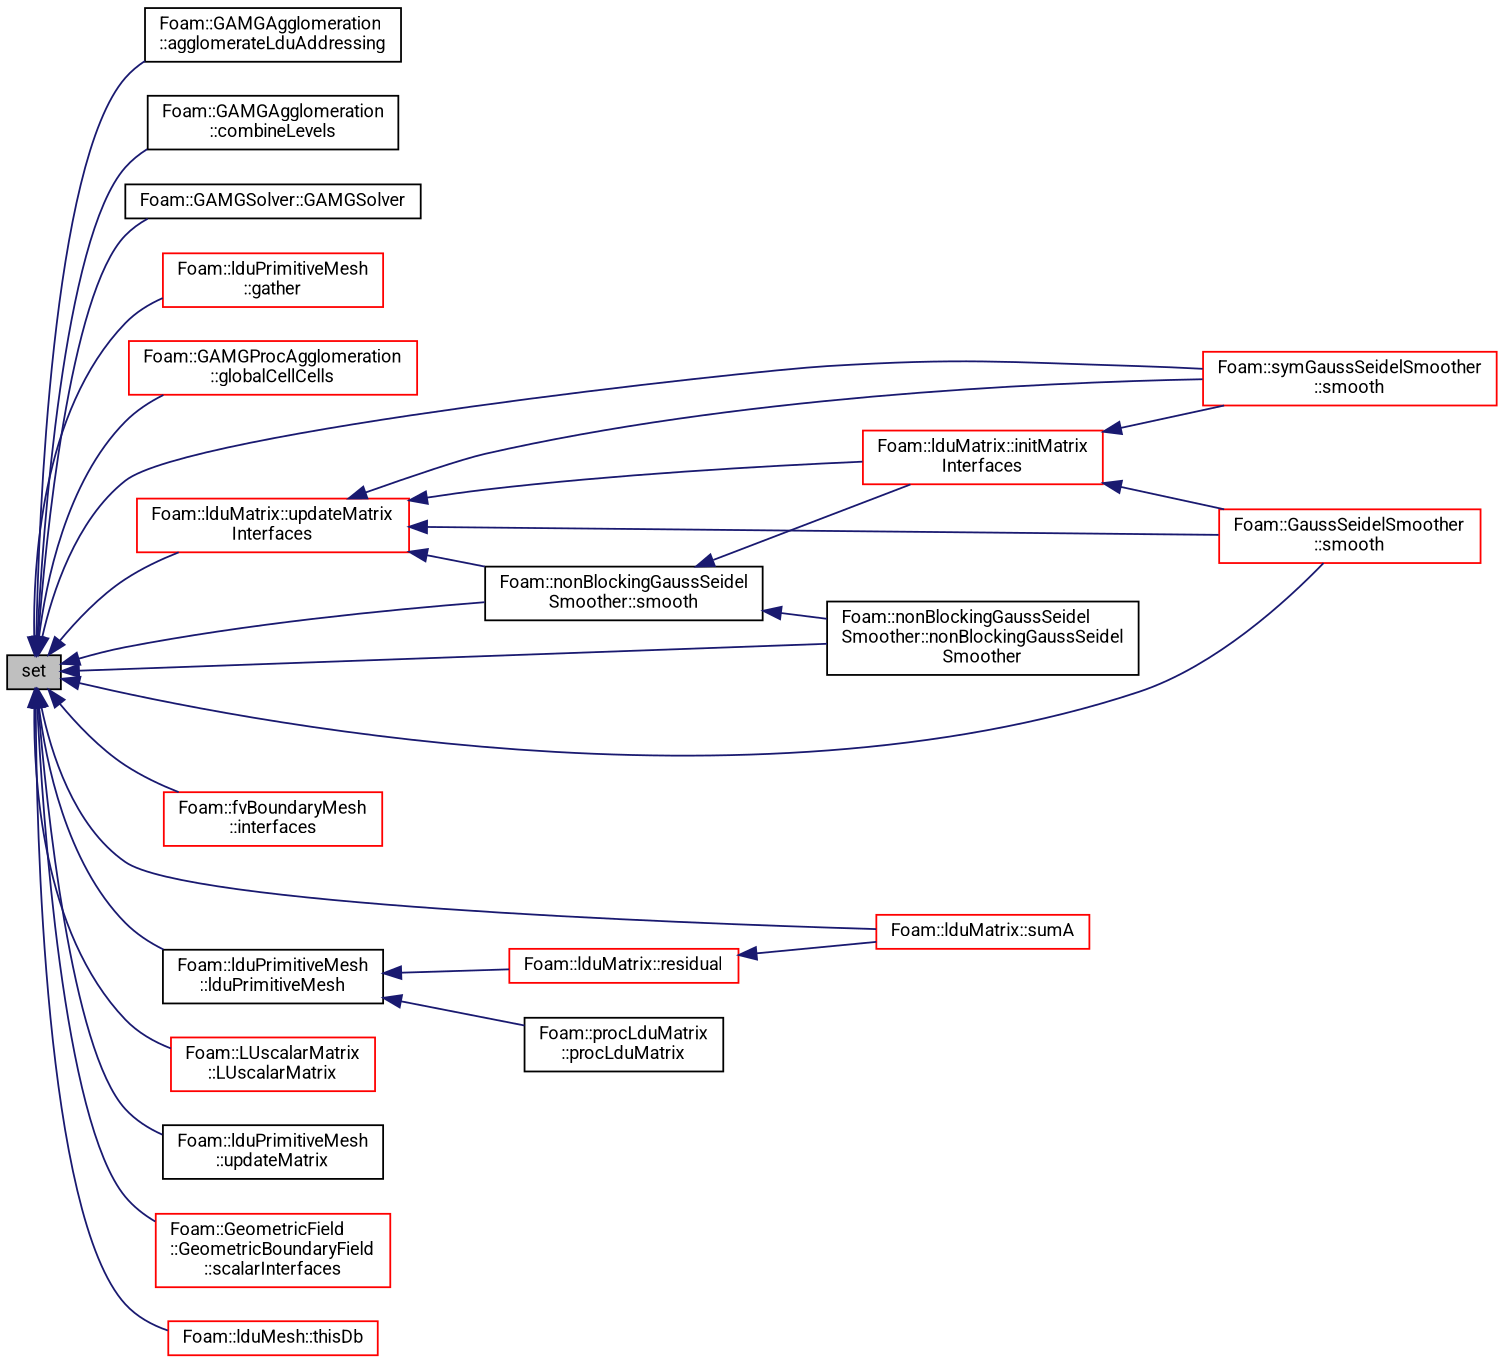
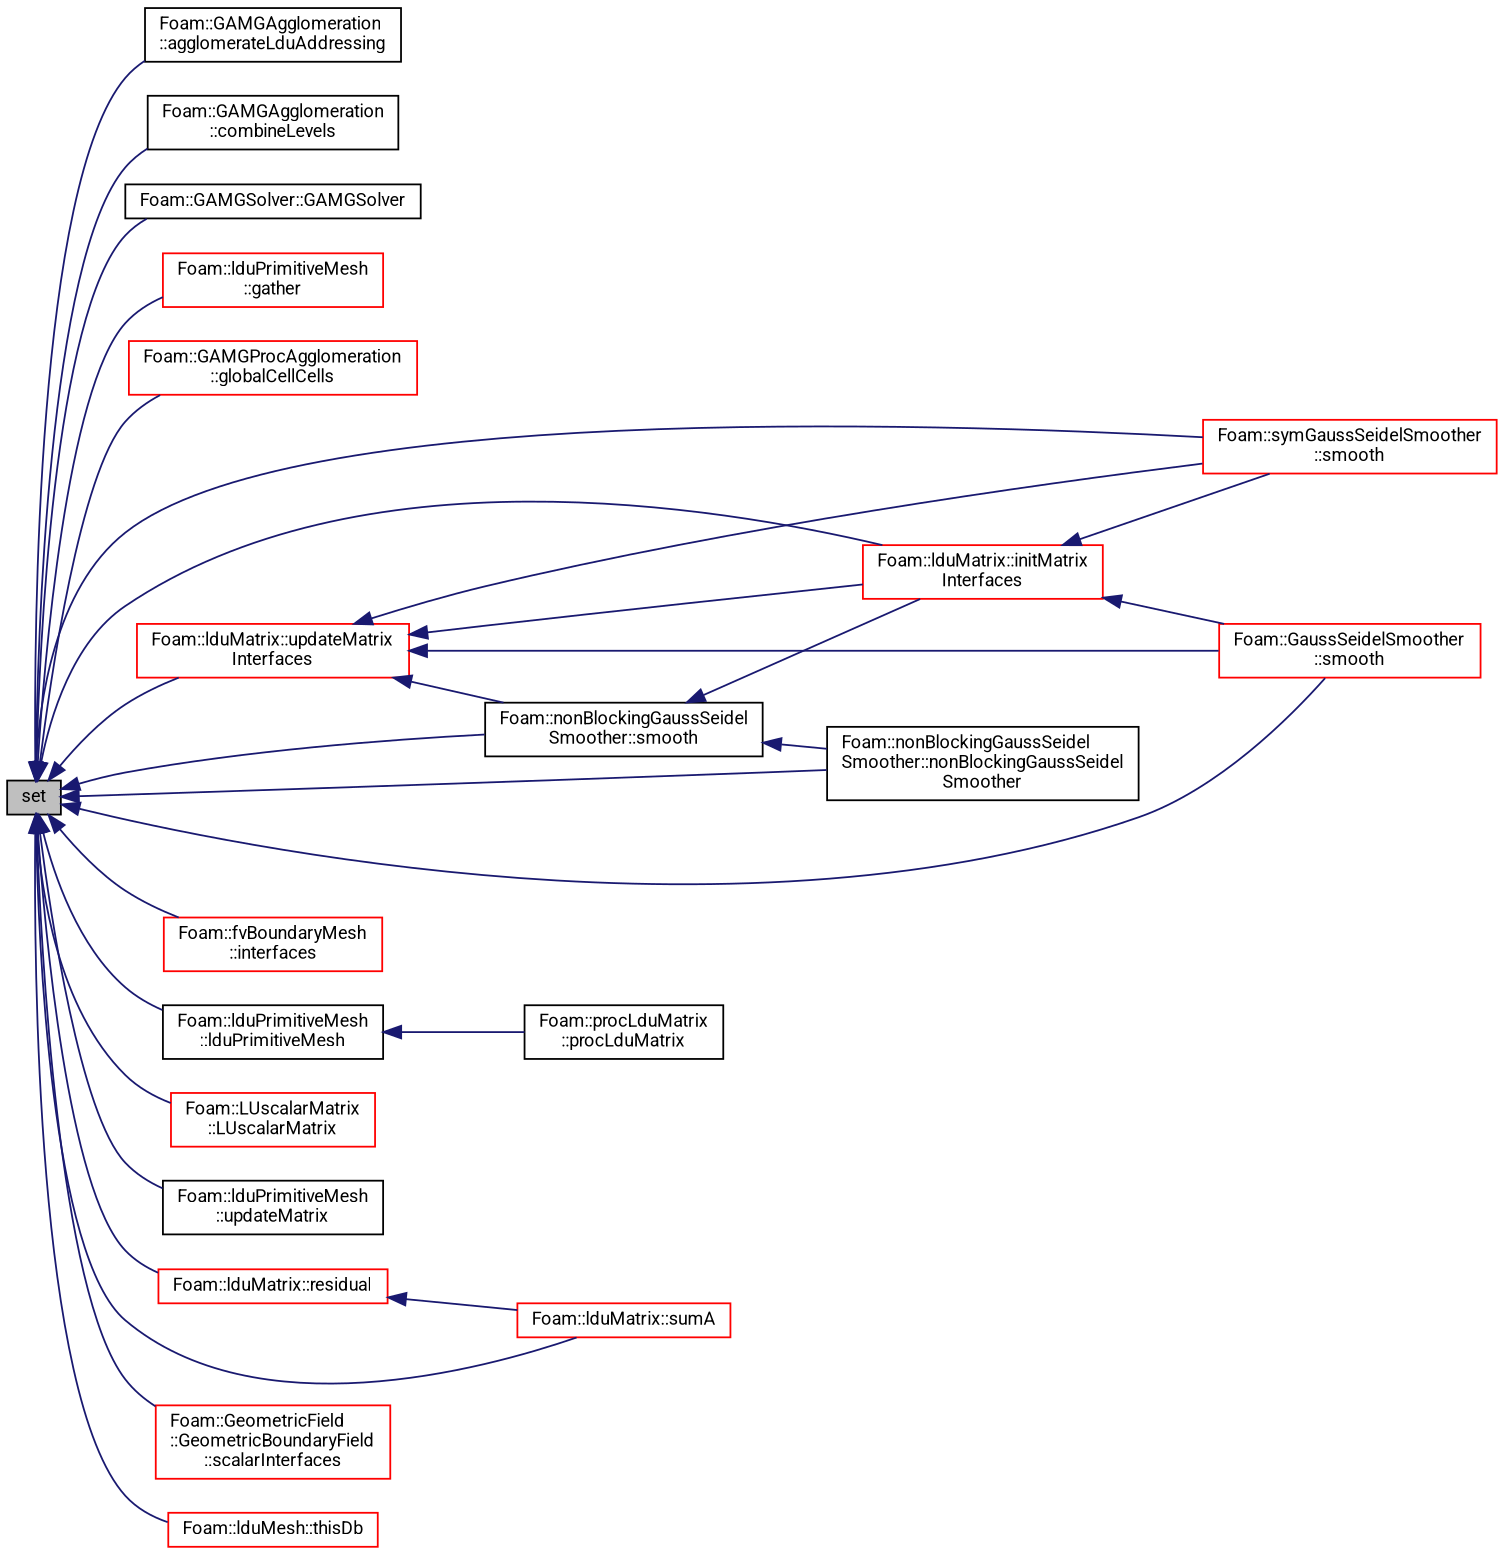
none -> (406, 510)
(455, 971) -> (65, 1067)
